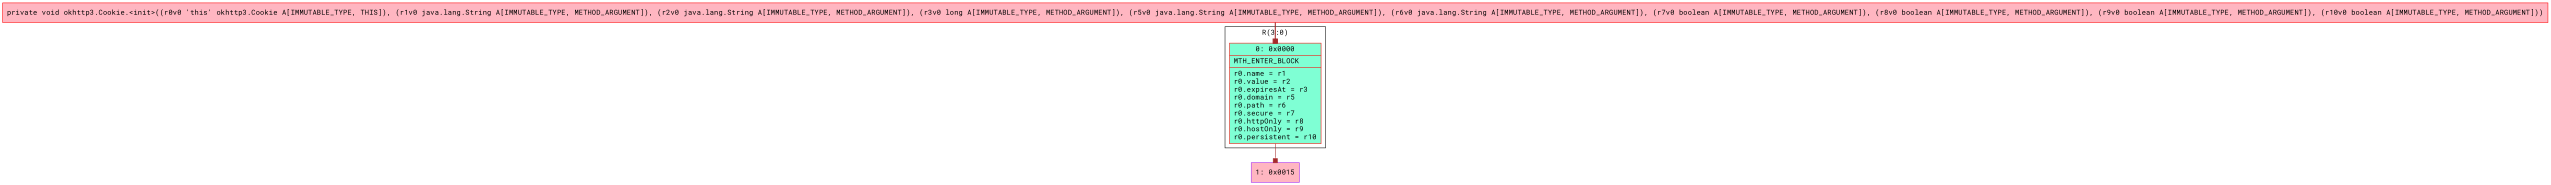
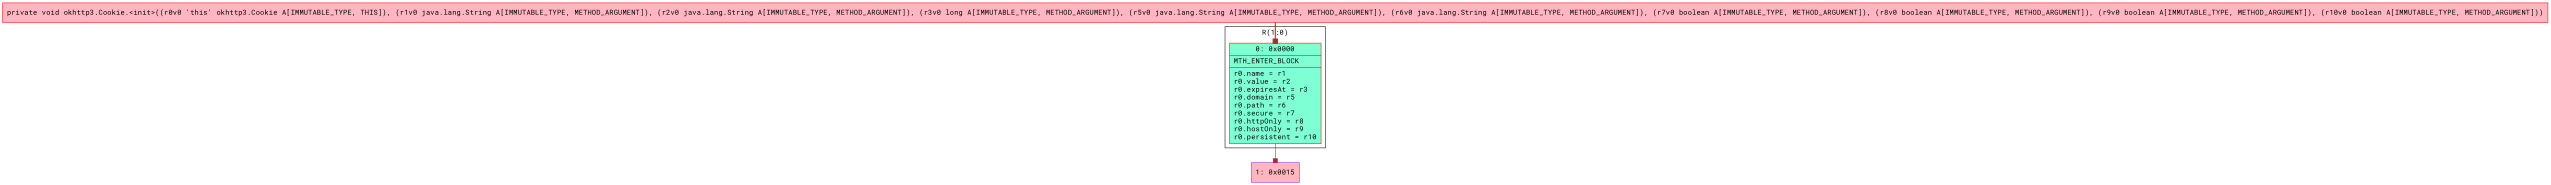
(1275, 33) -> (1275, 33)
